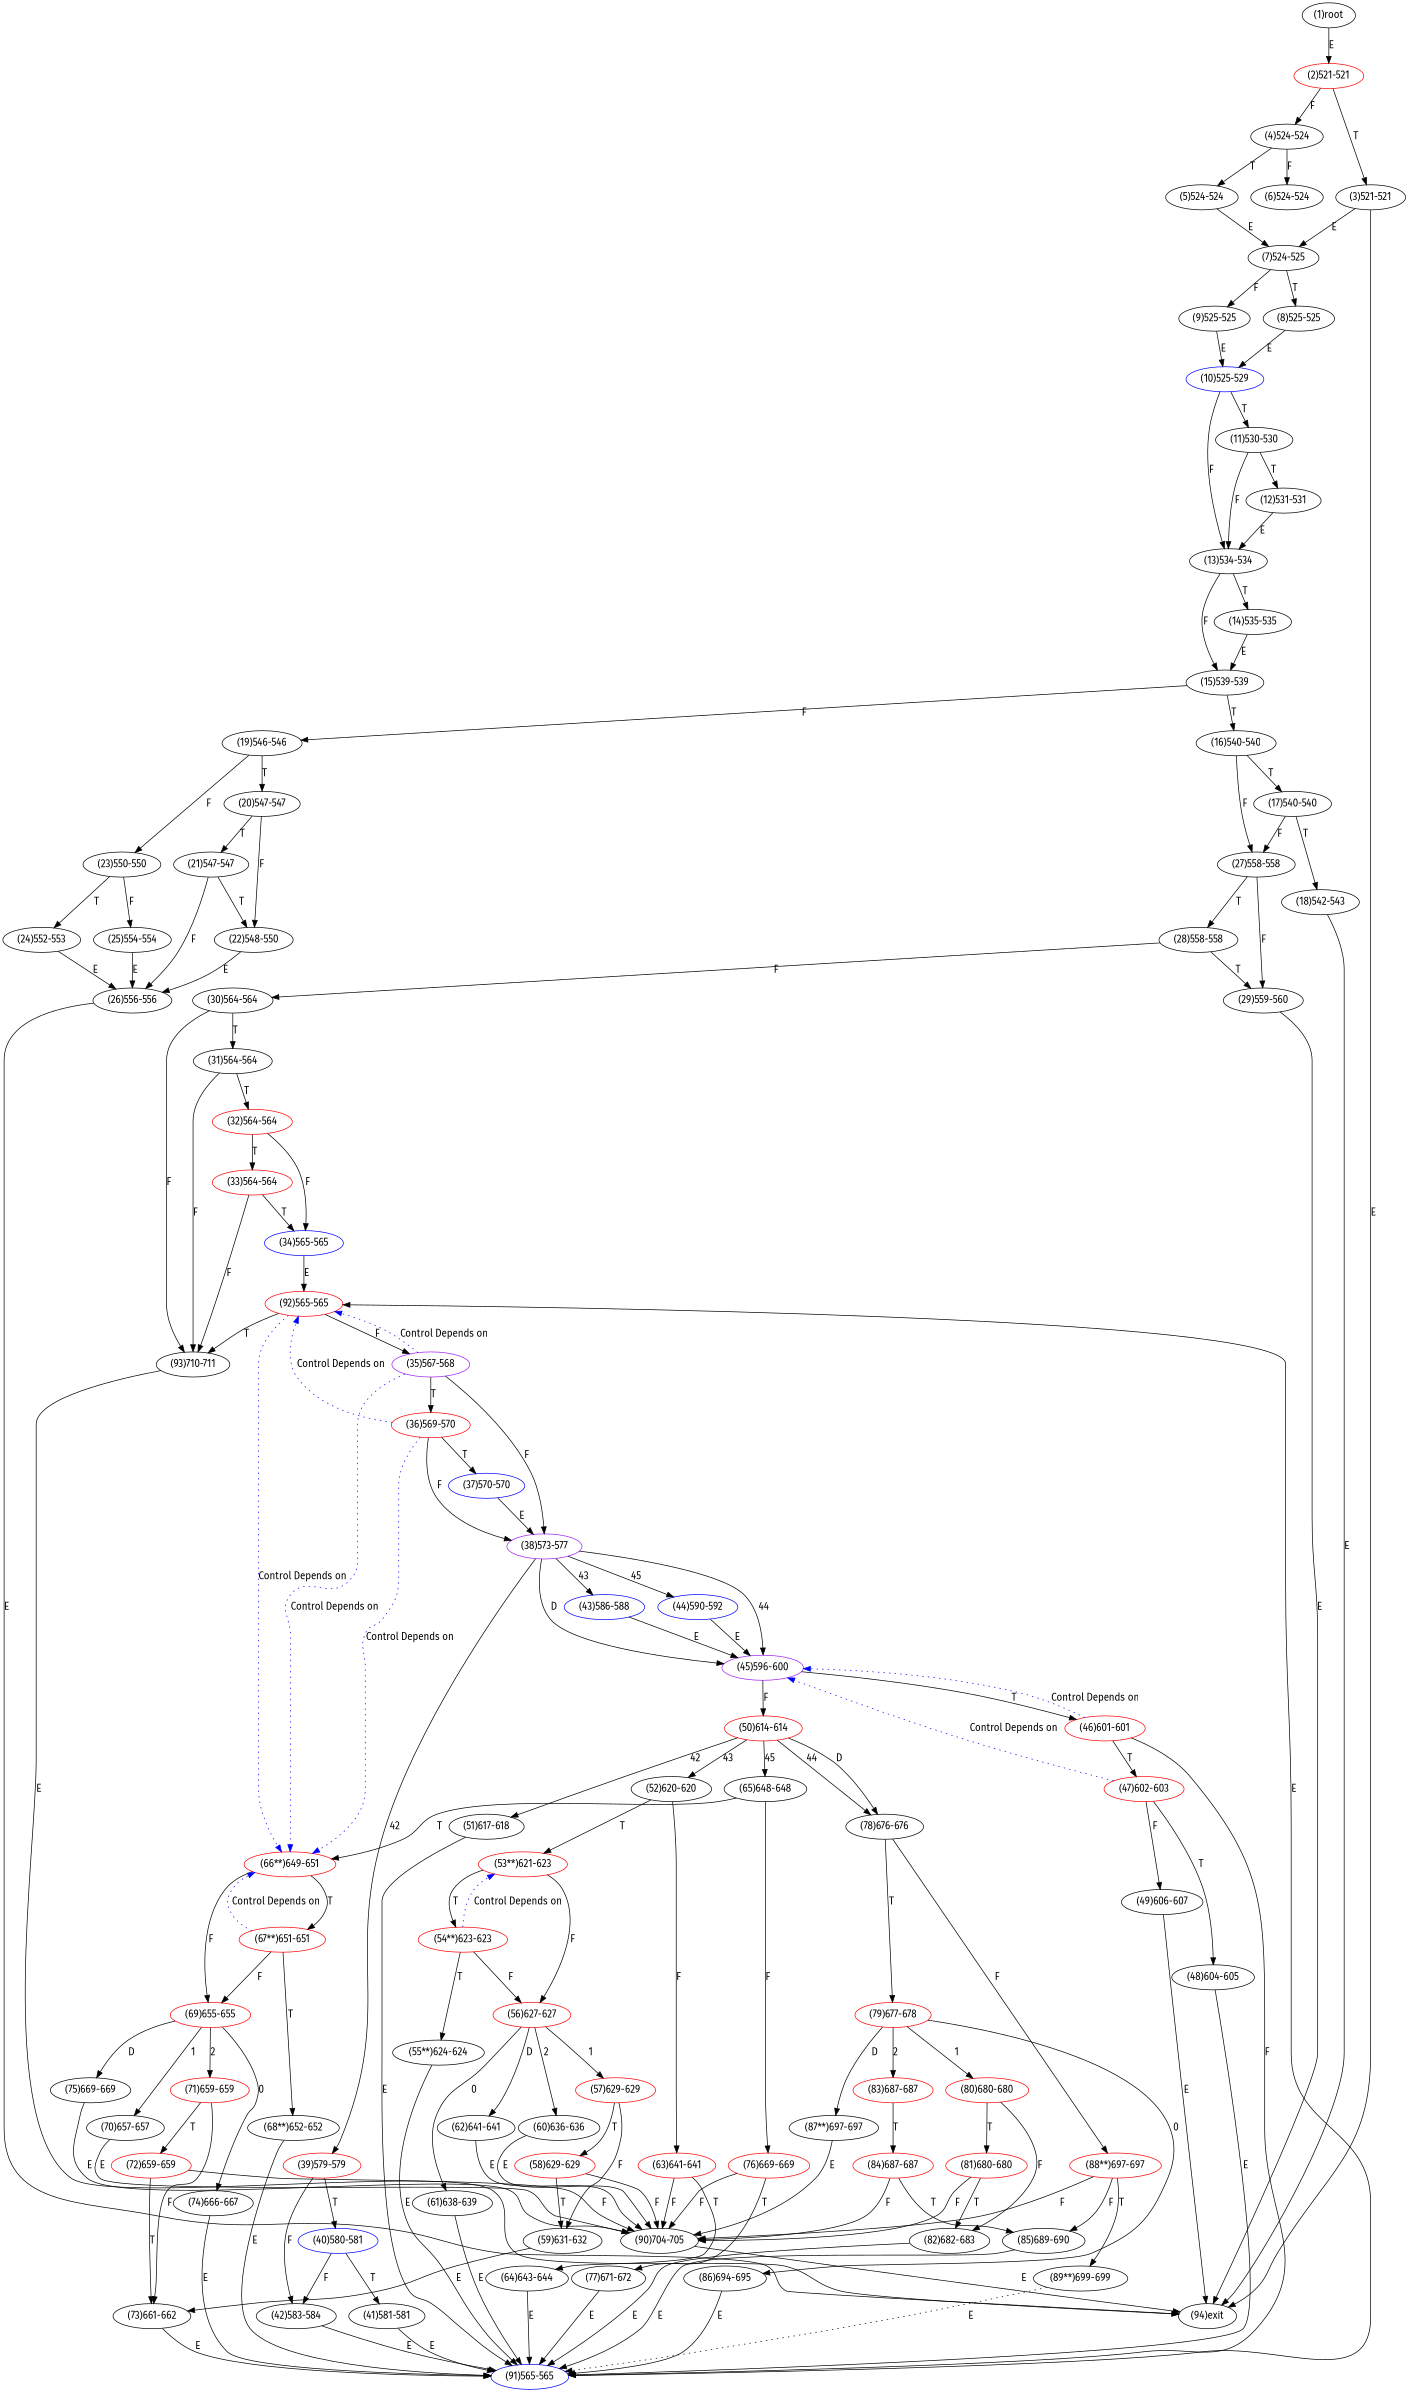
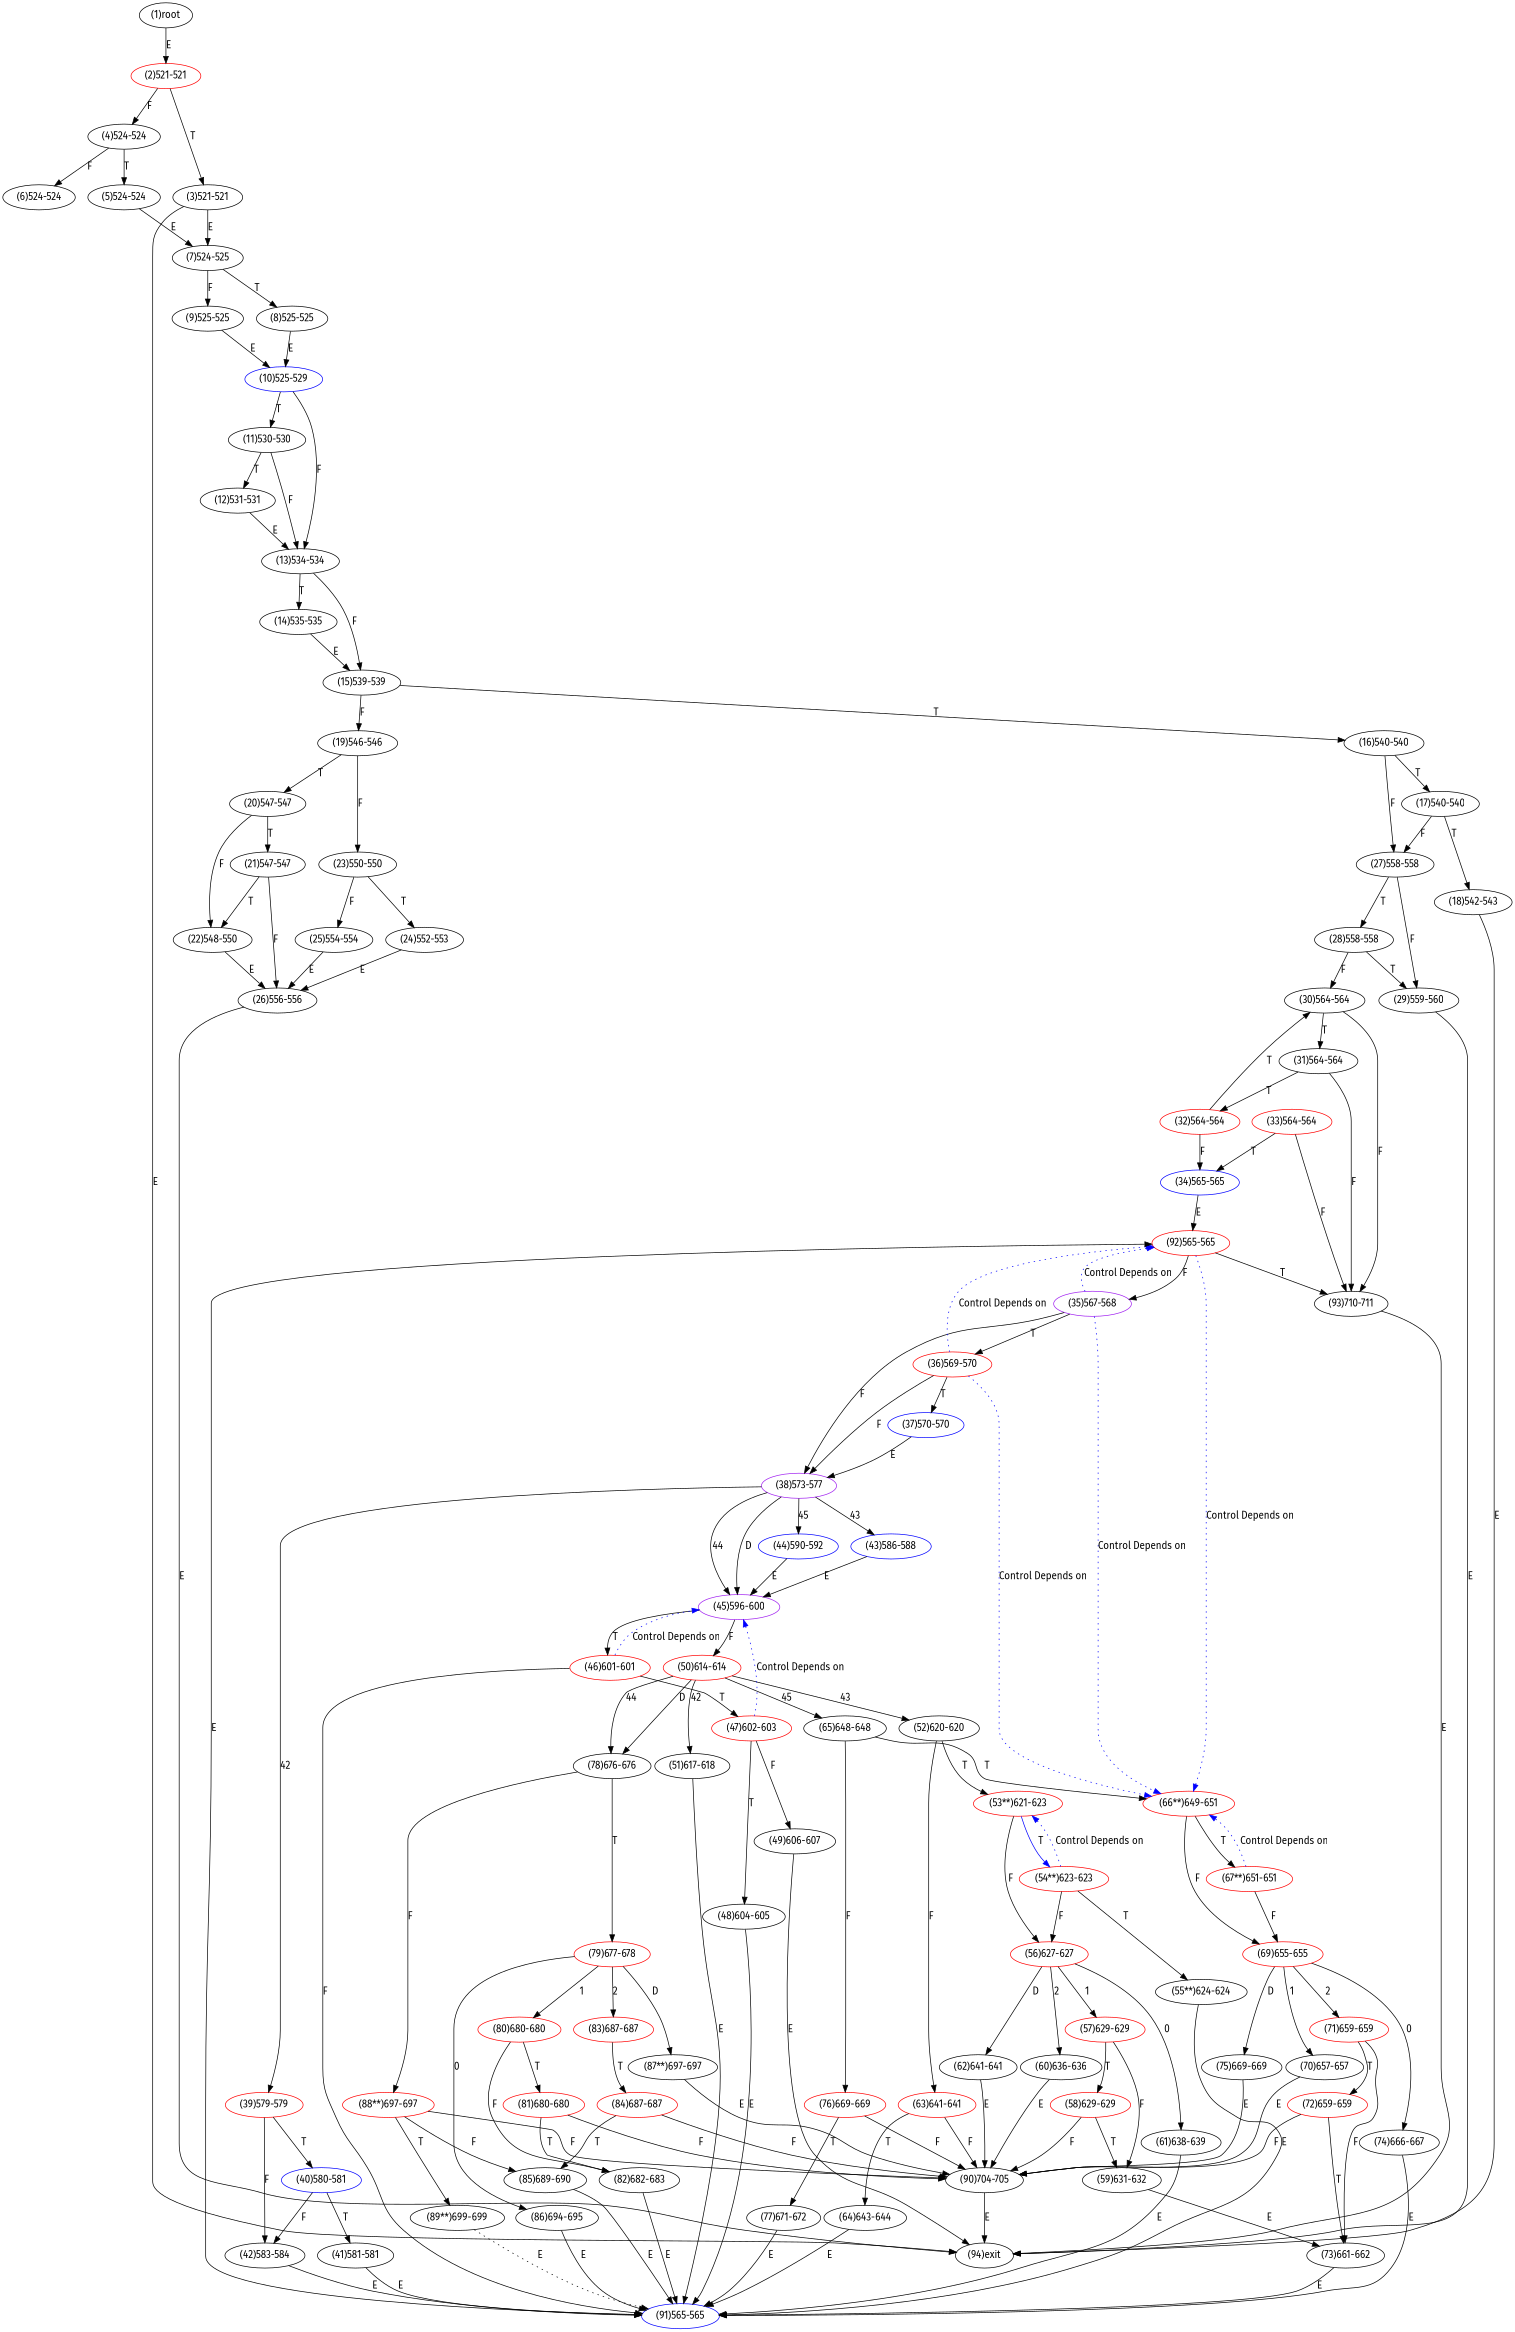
(252, 1149) -> (1255, 1061)
(454, 1888) -> (1031, 1840)
(293, 2128) -> none
